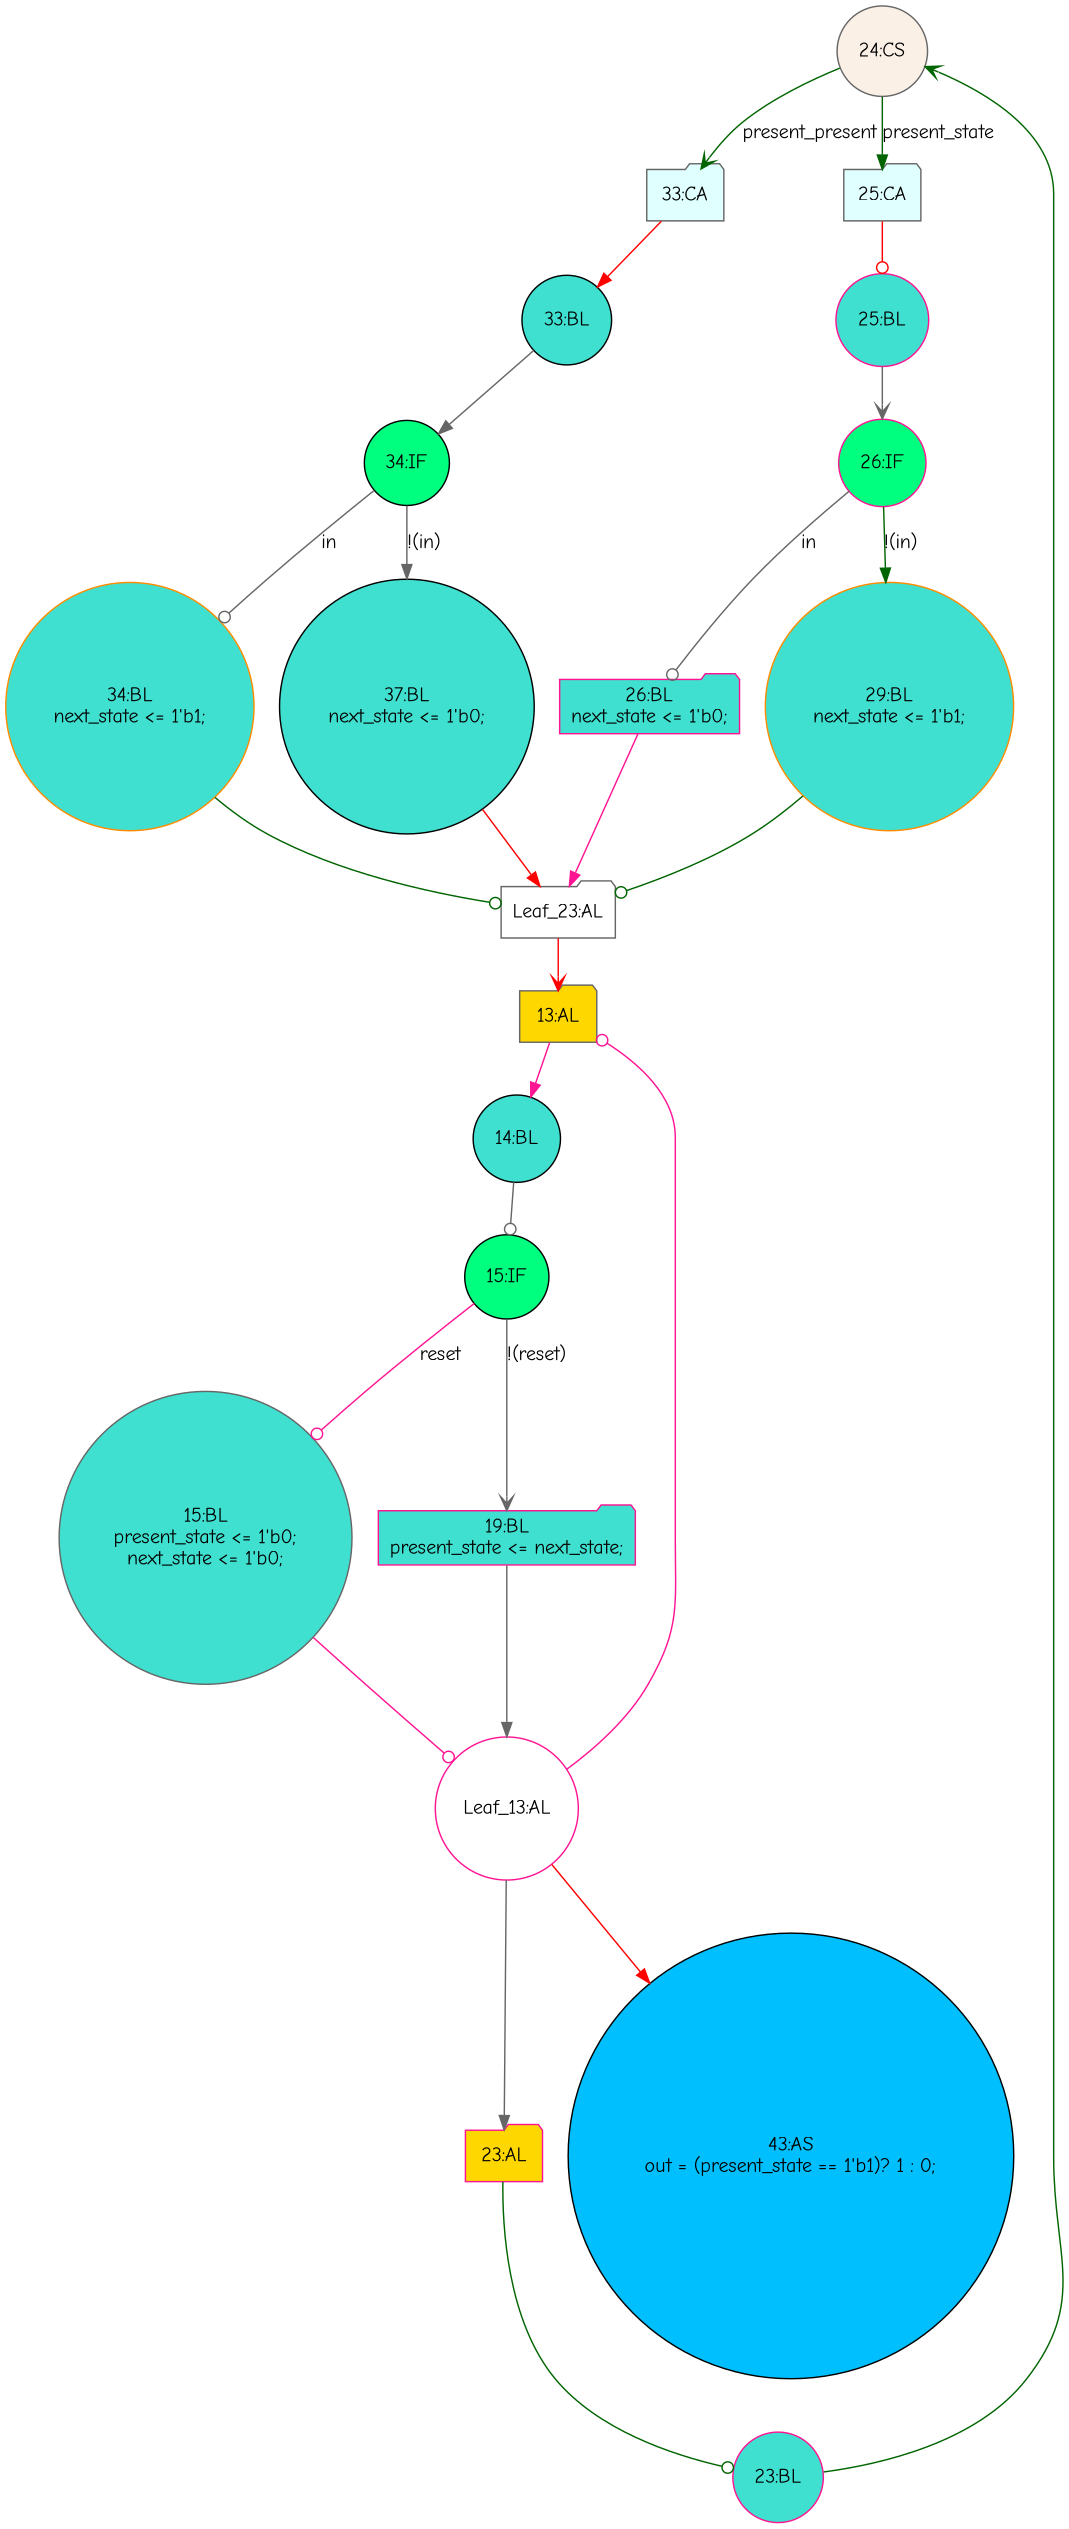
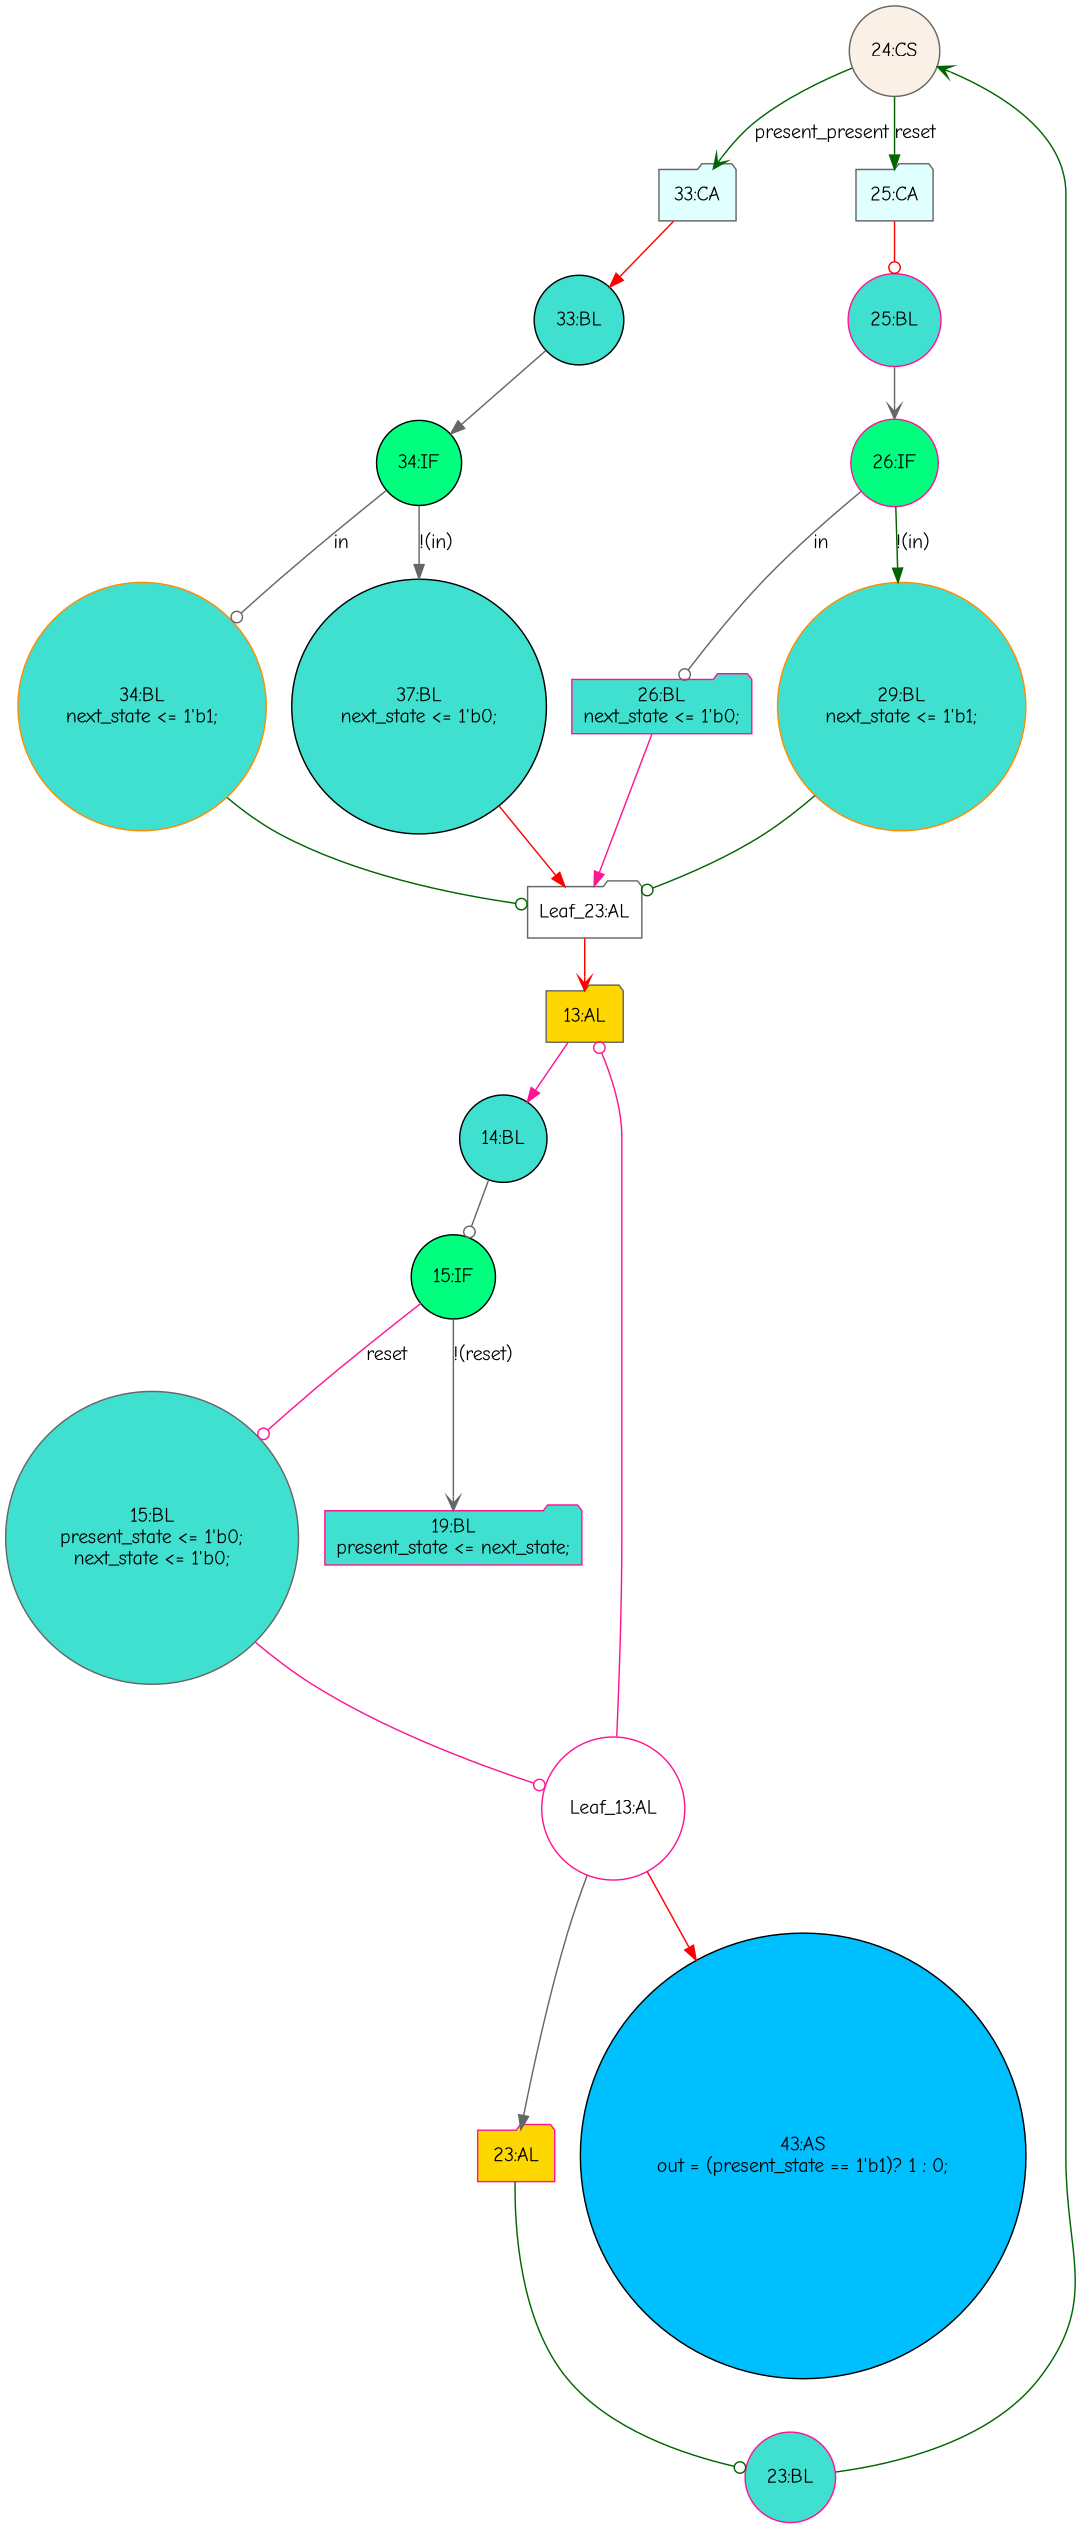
(939, 133) -> (915, 133)
(507, 1644) -> none
